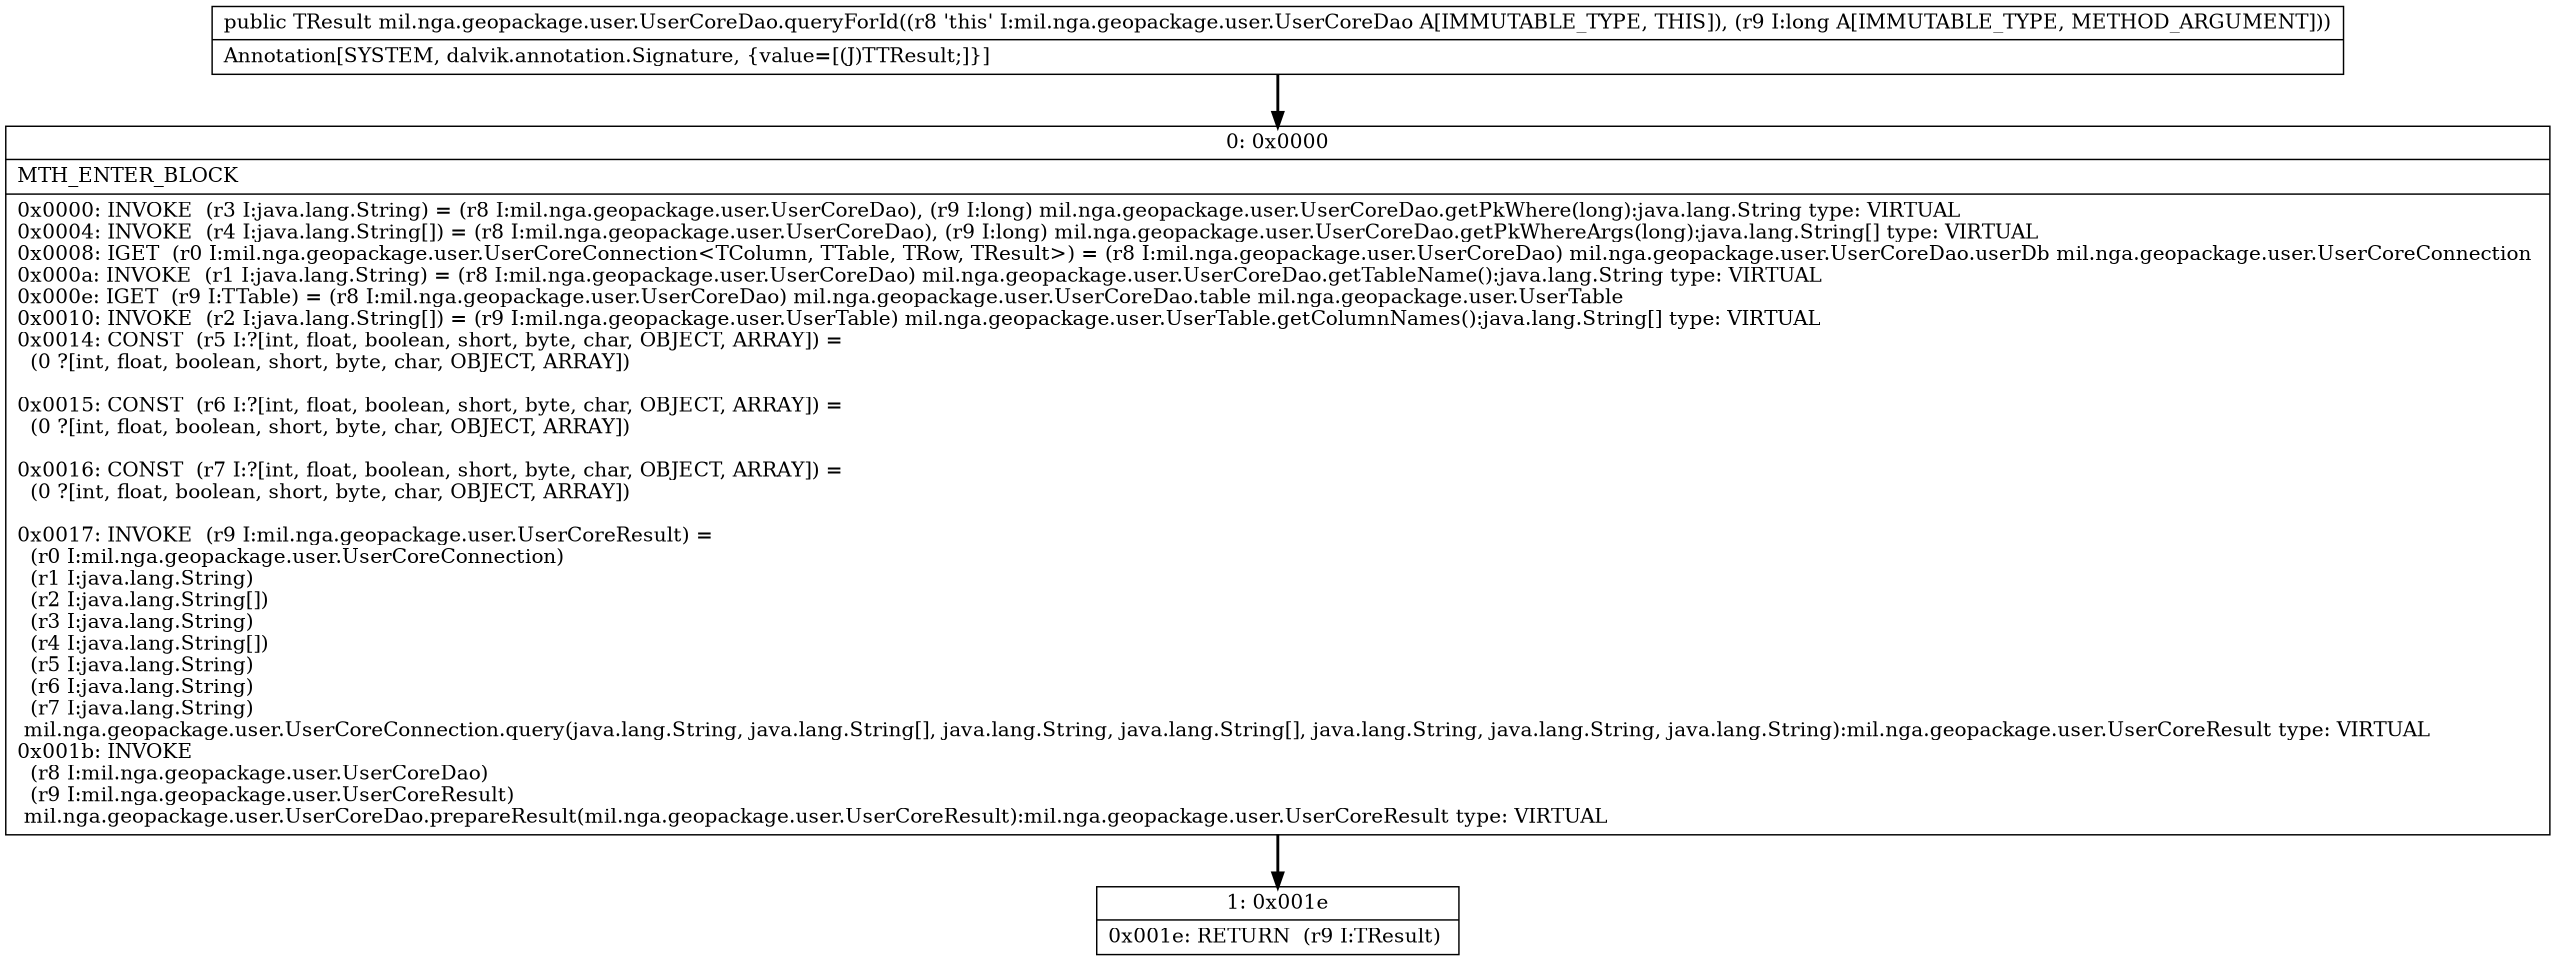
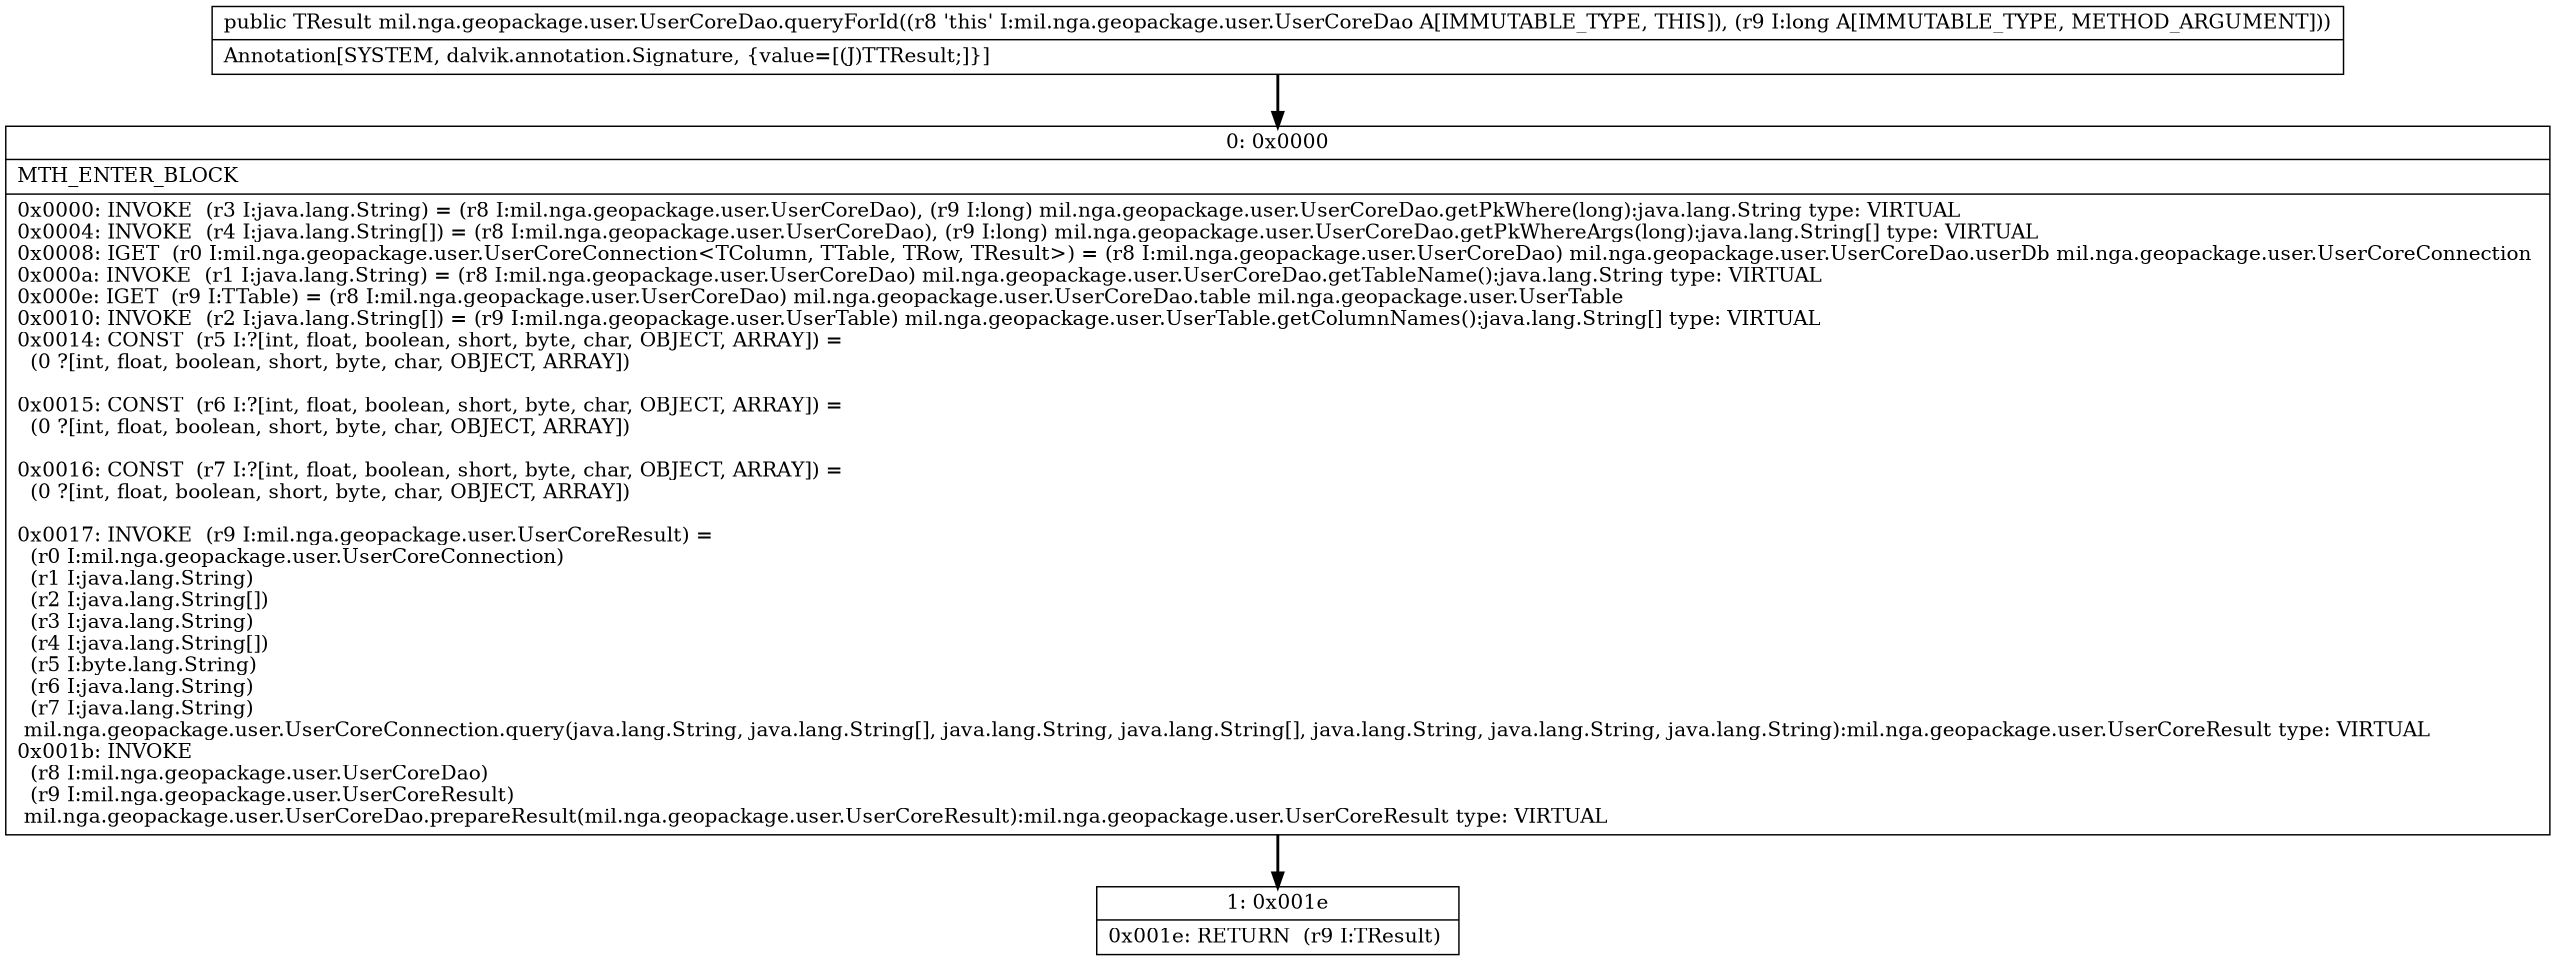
(136, 665) -> (137, 665)
